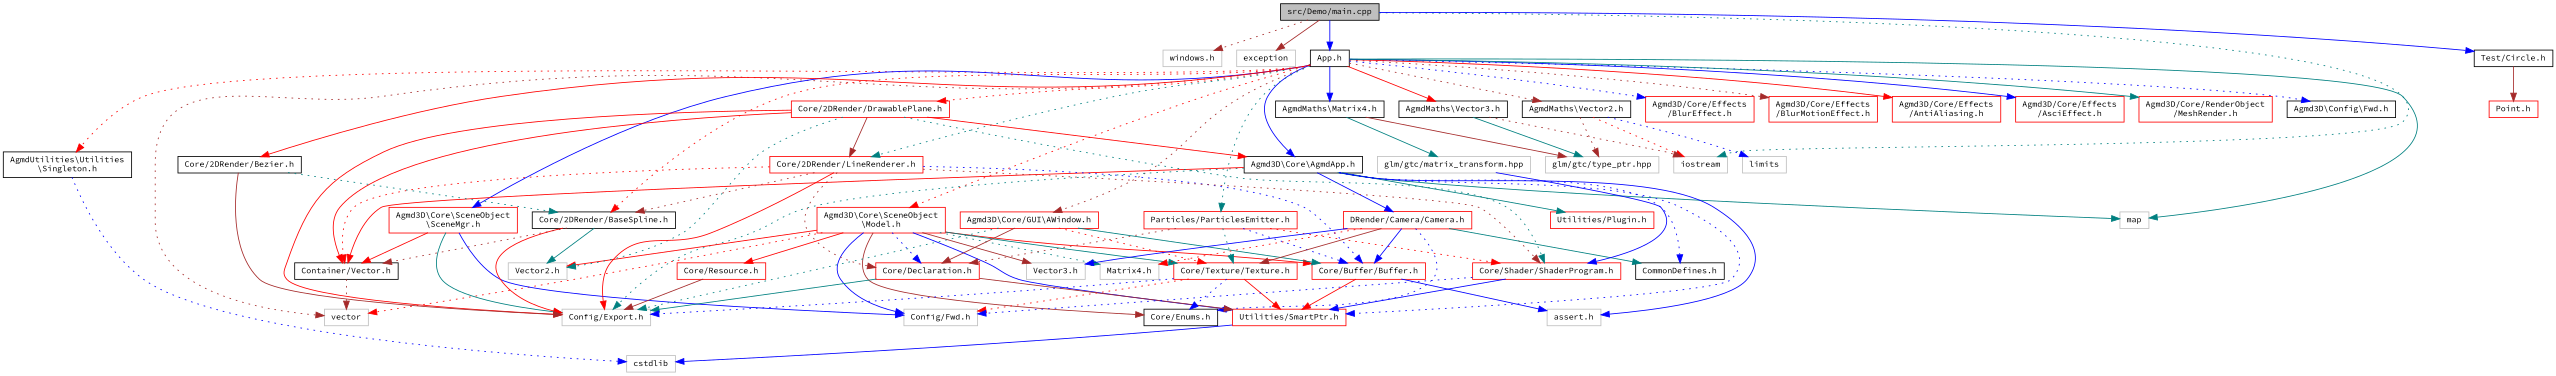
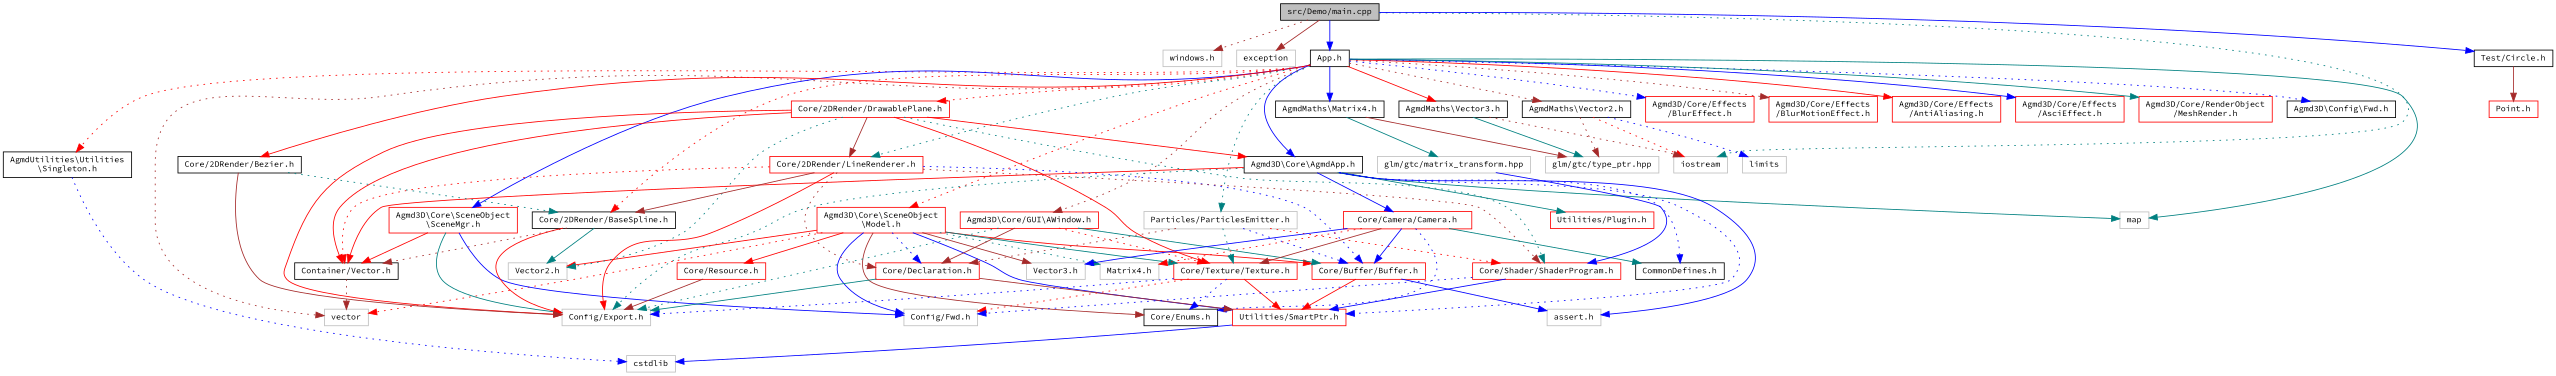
none -> (1068, 187)
(712, 195) -> (712, 195)
(1221, 220) -> (1221, 220)
(1408, 220) -> (1408, 220)
